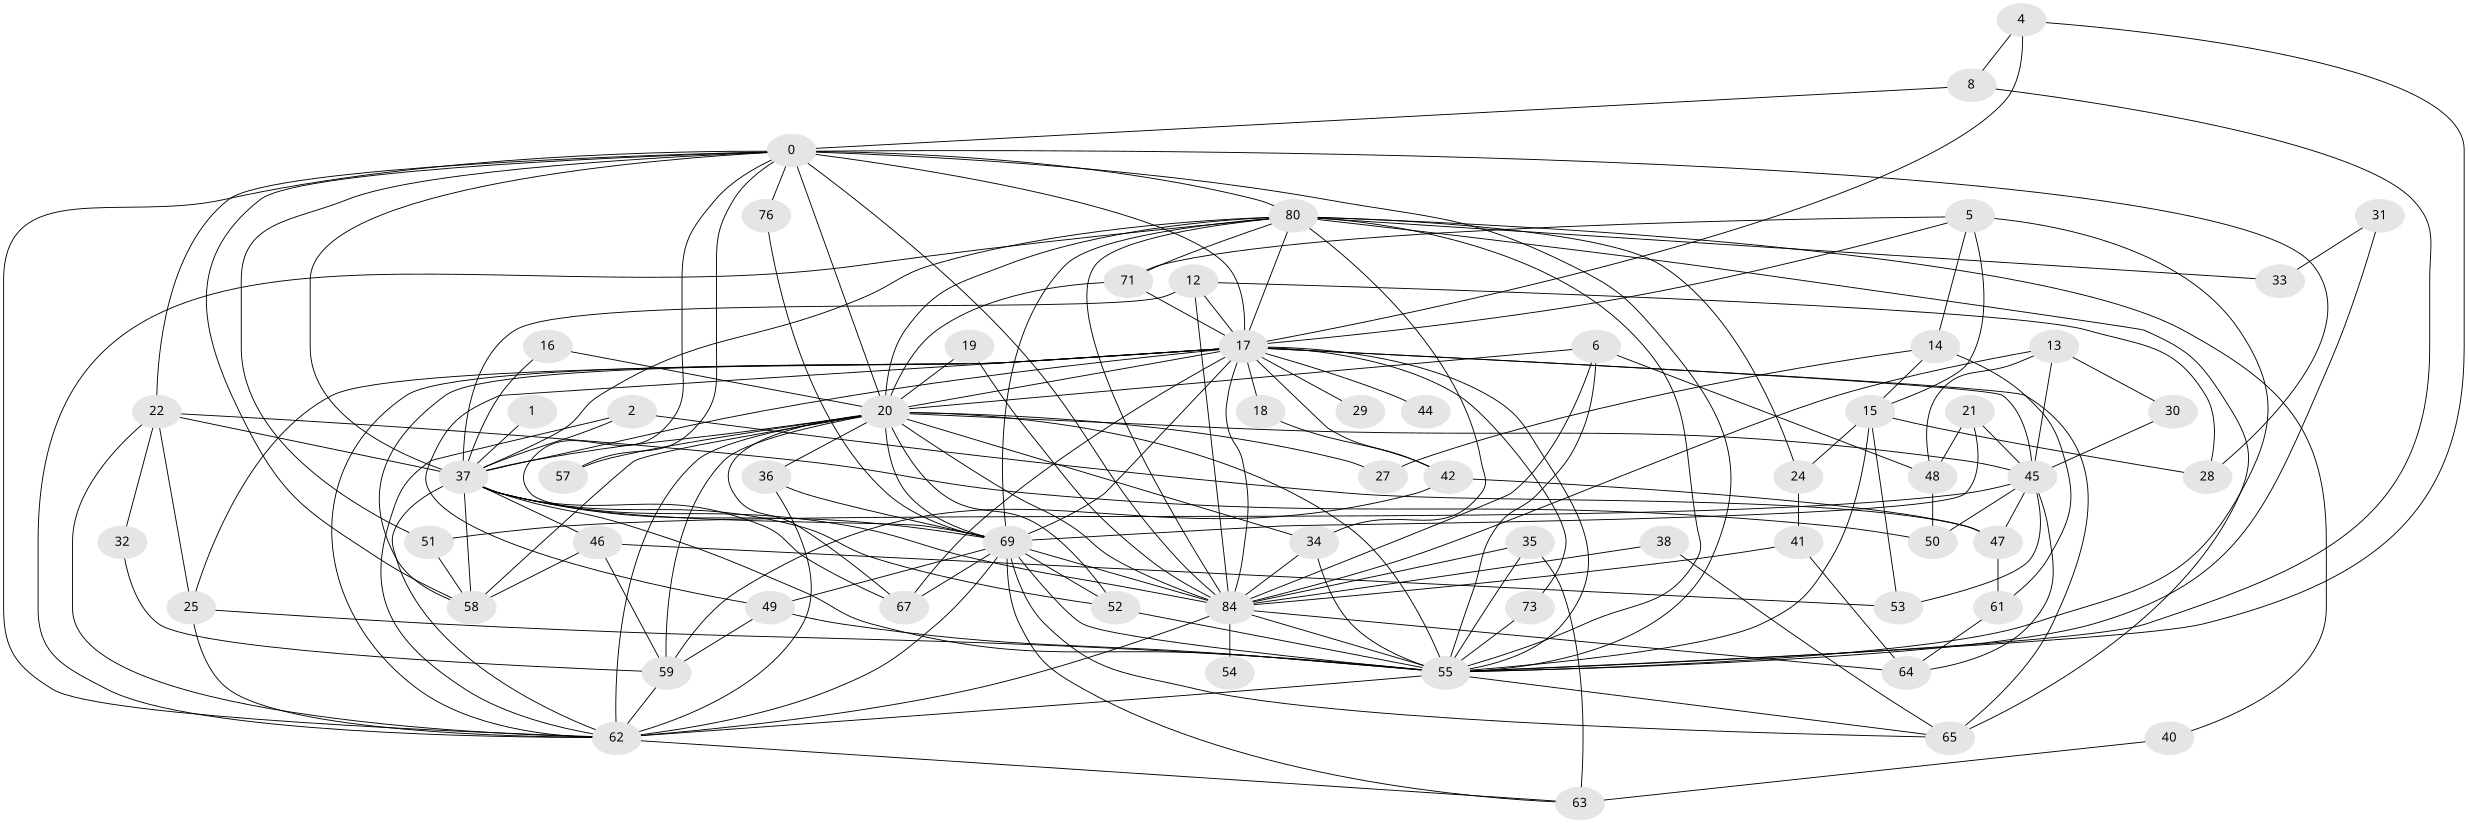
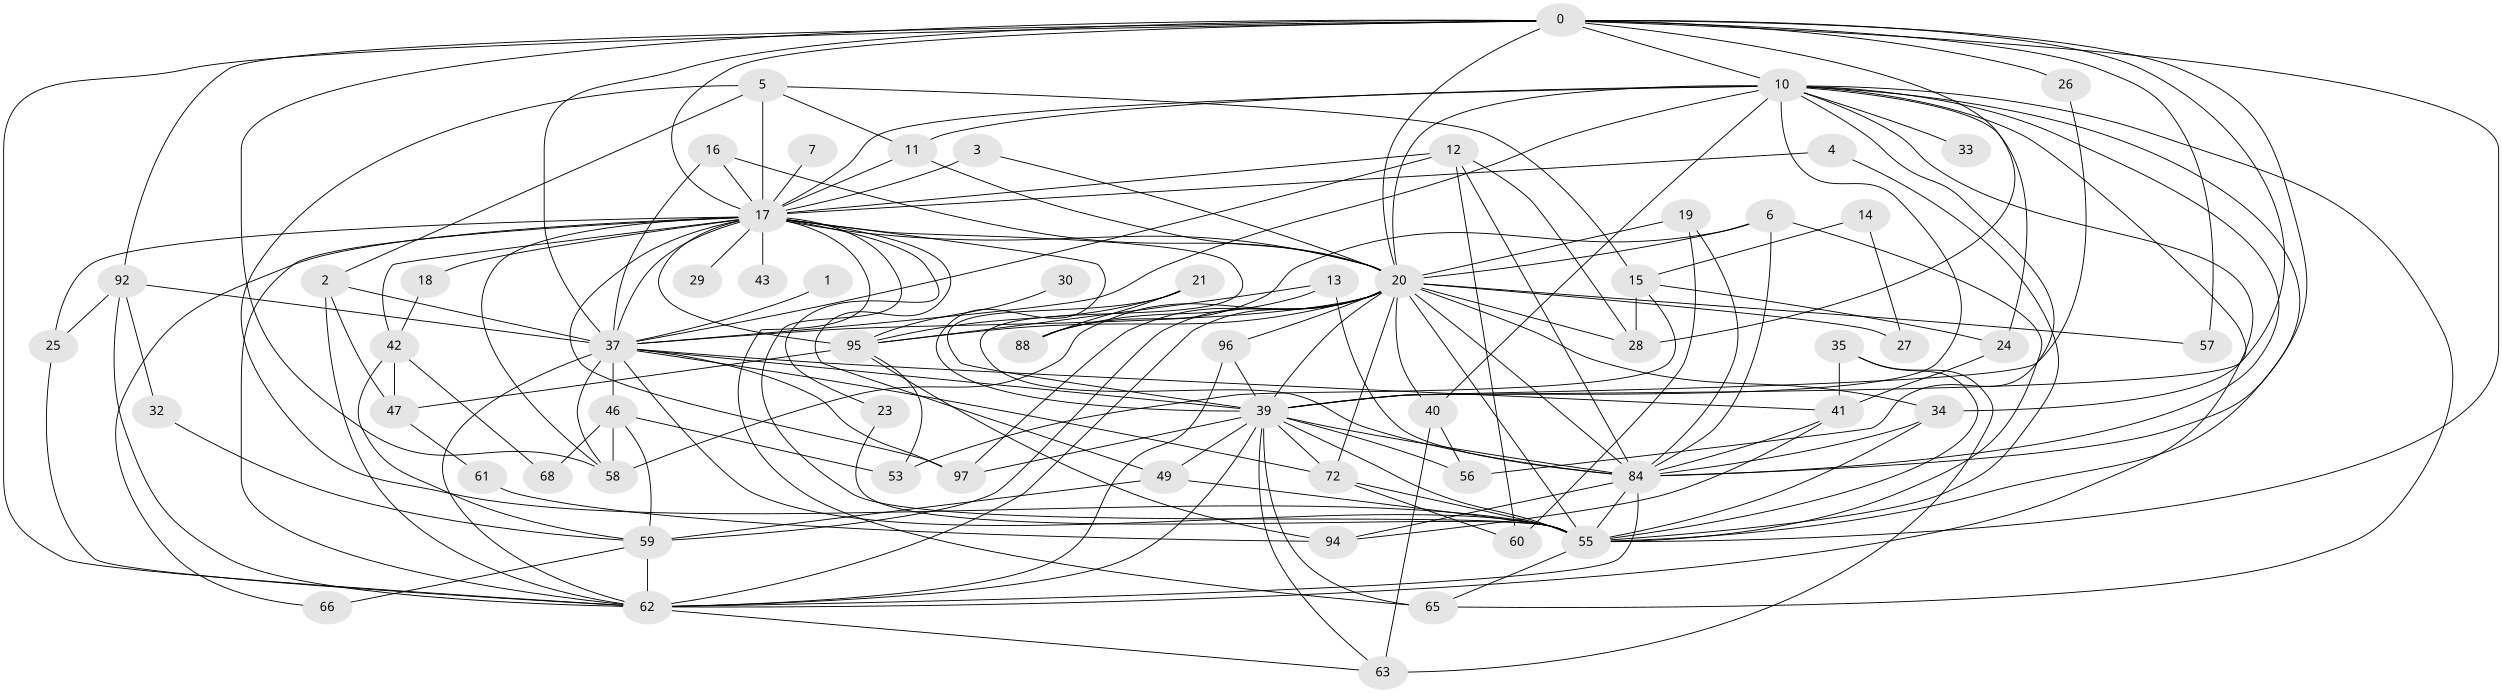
(1972, 85) -> none
none -> (813, 151)
none -> (978, 151)
none -> (738, 183)
(766, 216) -> (2066, 85)
(1293, 216) -> (1782, 85)
(2380, 216) -> none
(1128, 281) -> (912, 151)
(1953, 281) -> (554, 179)
none -> (1518, 314)
none -> (1398, 350)
(2114, 379) -> none
(157, 412) -> (122, 281)
(1426, 412) -> (763, 281)
(2060, 444) -> none
none -> (548, 477)
(766, 477) -> (1226, 346)
none -> (1467, 477)
(1933, 477) -> (1023, 346)
(2032, 477) -> (854, 346)
(883, 533) -> (1226, 383)
(429, 542) -> none
(1008, 542) -> (1264, 412)
none -> (1517, 542)
(1664, 542) -> none
(1933, 542) -> none
(1380, 575) -> (1839, 377)
none -> (327, 608)
(904, 608) -> (961, 477)
(1116, 608) -> (1333, 477)
(1530, 608) -> (885, 412)
(1732, 634) -> none
(819, 638) -> none
(1230, 673) -> none
(1906, 673) -> (1333, 542)
(1031, 707) -> none
